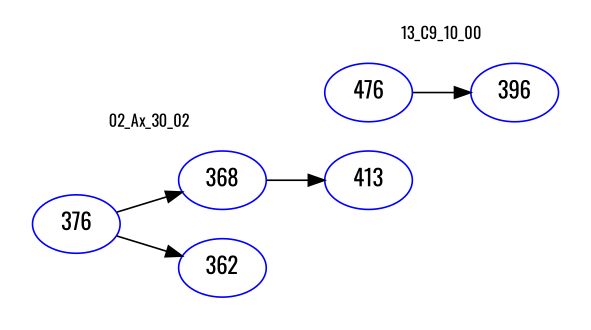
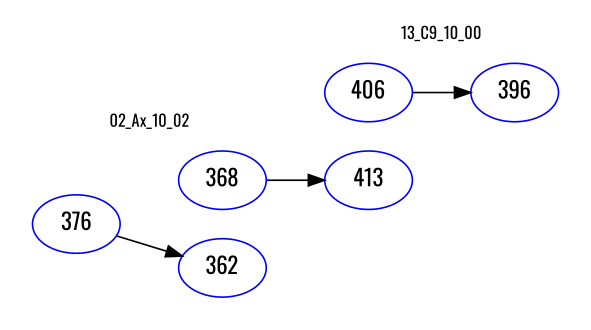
(369, 93) -> (369, 93)
(149, 123) -> (149, 123)
(142, 204) -> none
